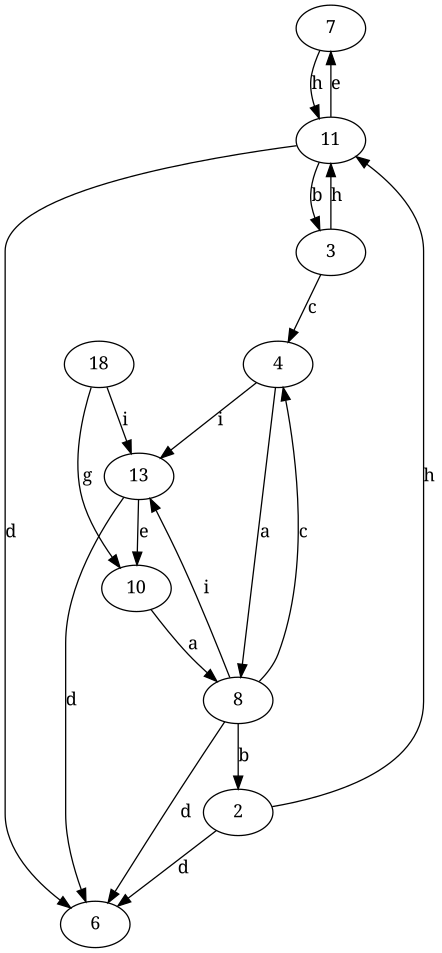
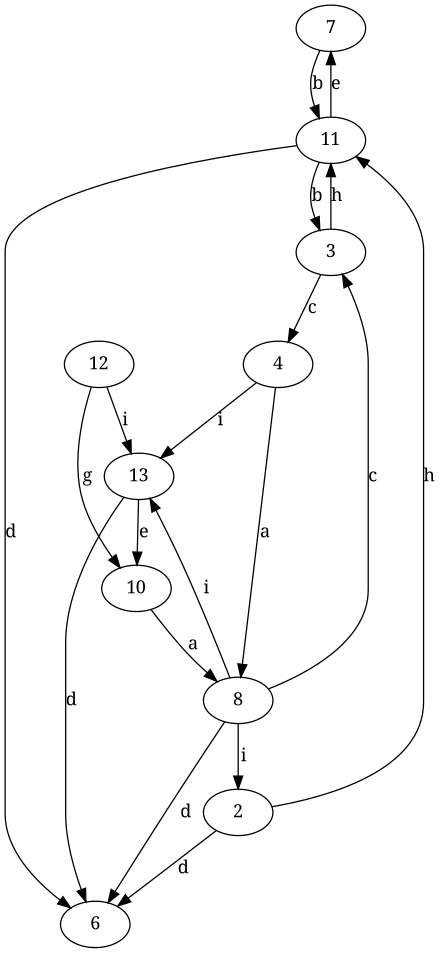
(318, 84) -> (318, 84)
(99, 364) -> (99, 364)
(298, 545) -> (368, 511)
(244, 756) -> (244, 756)
